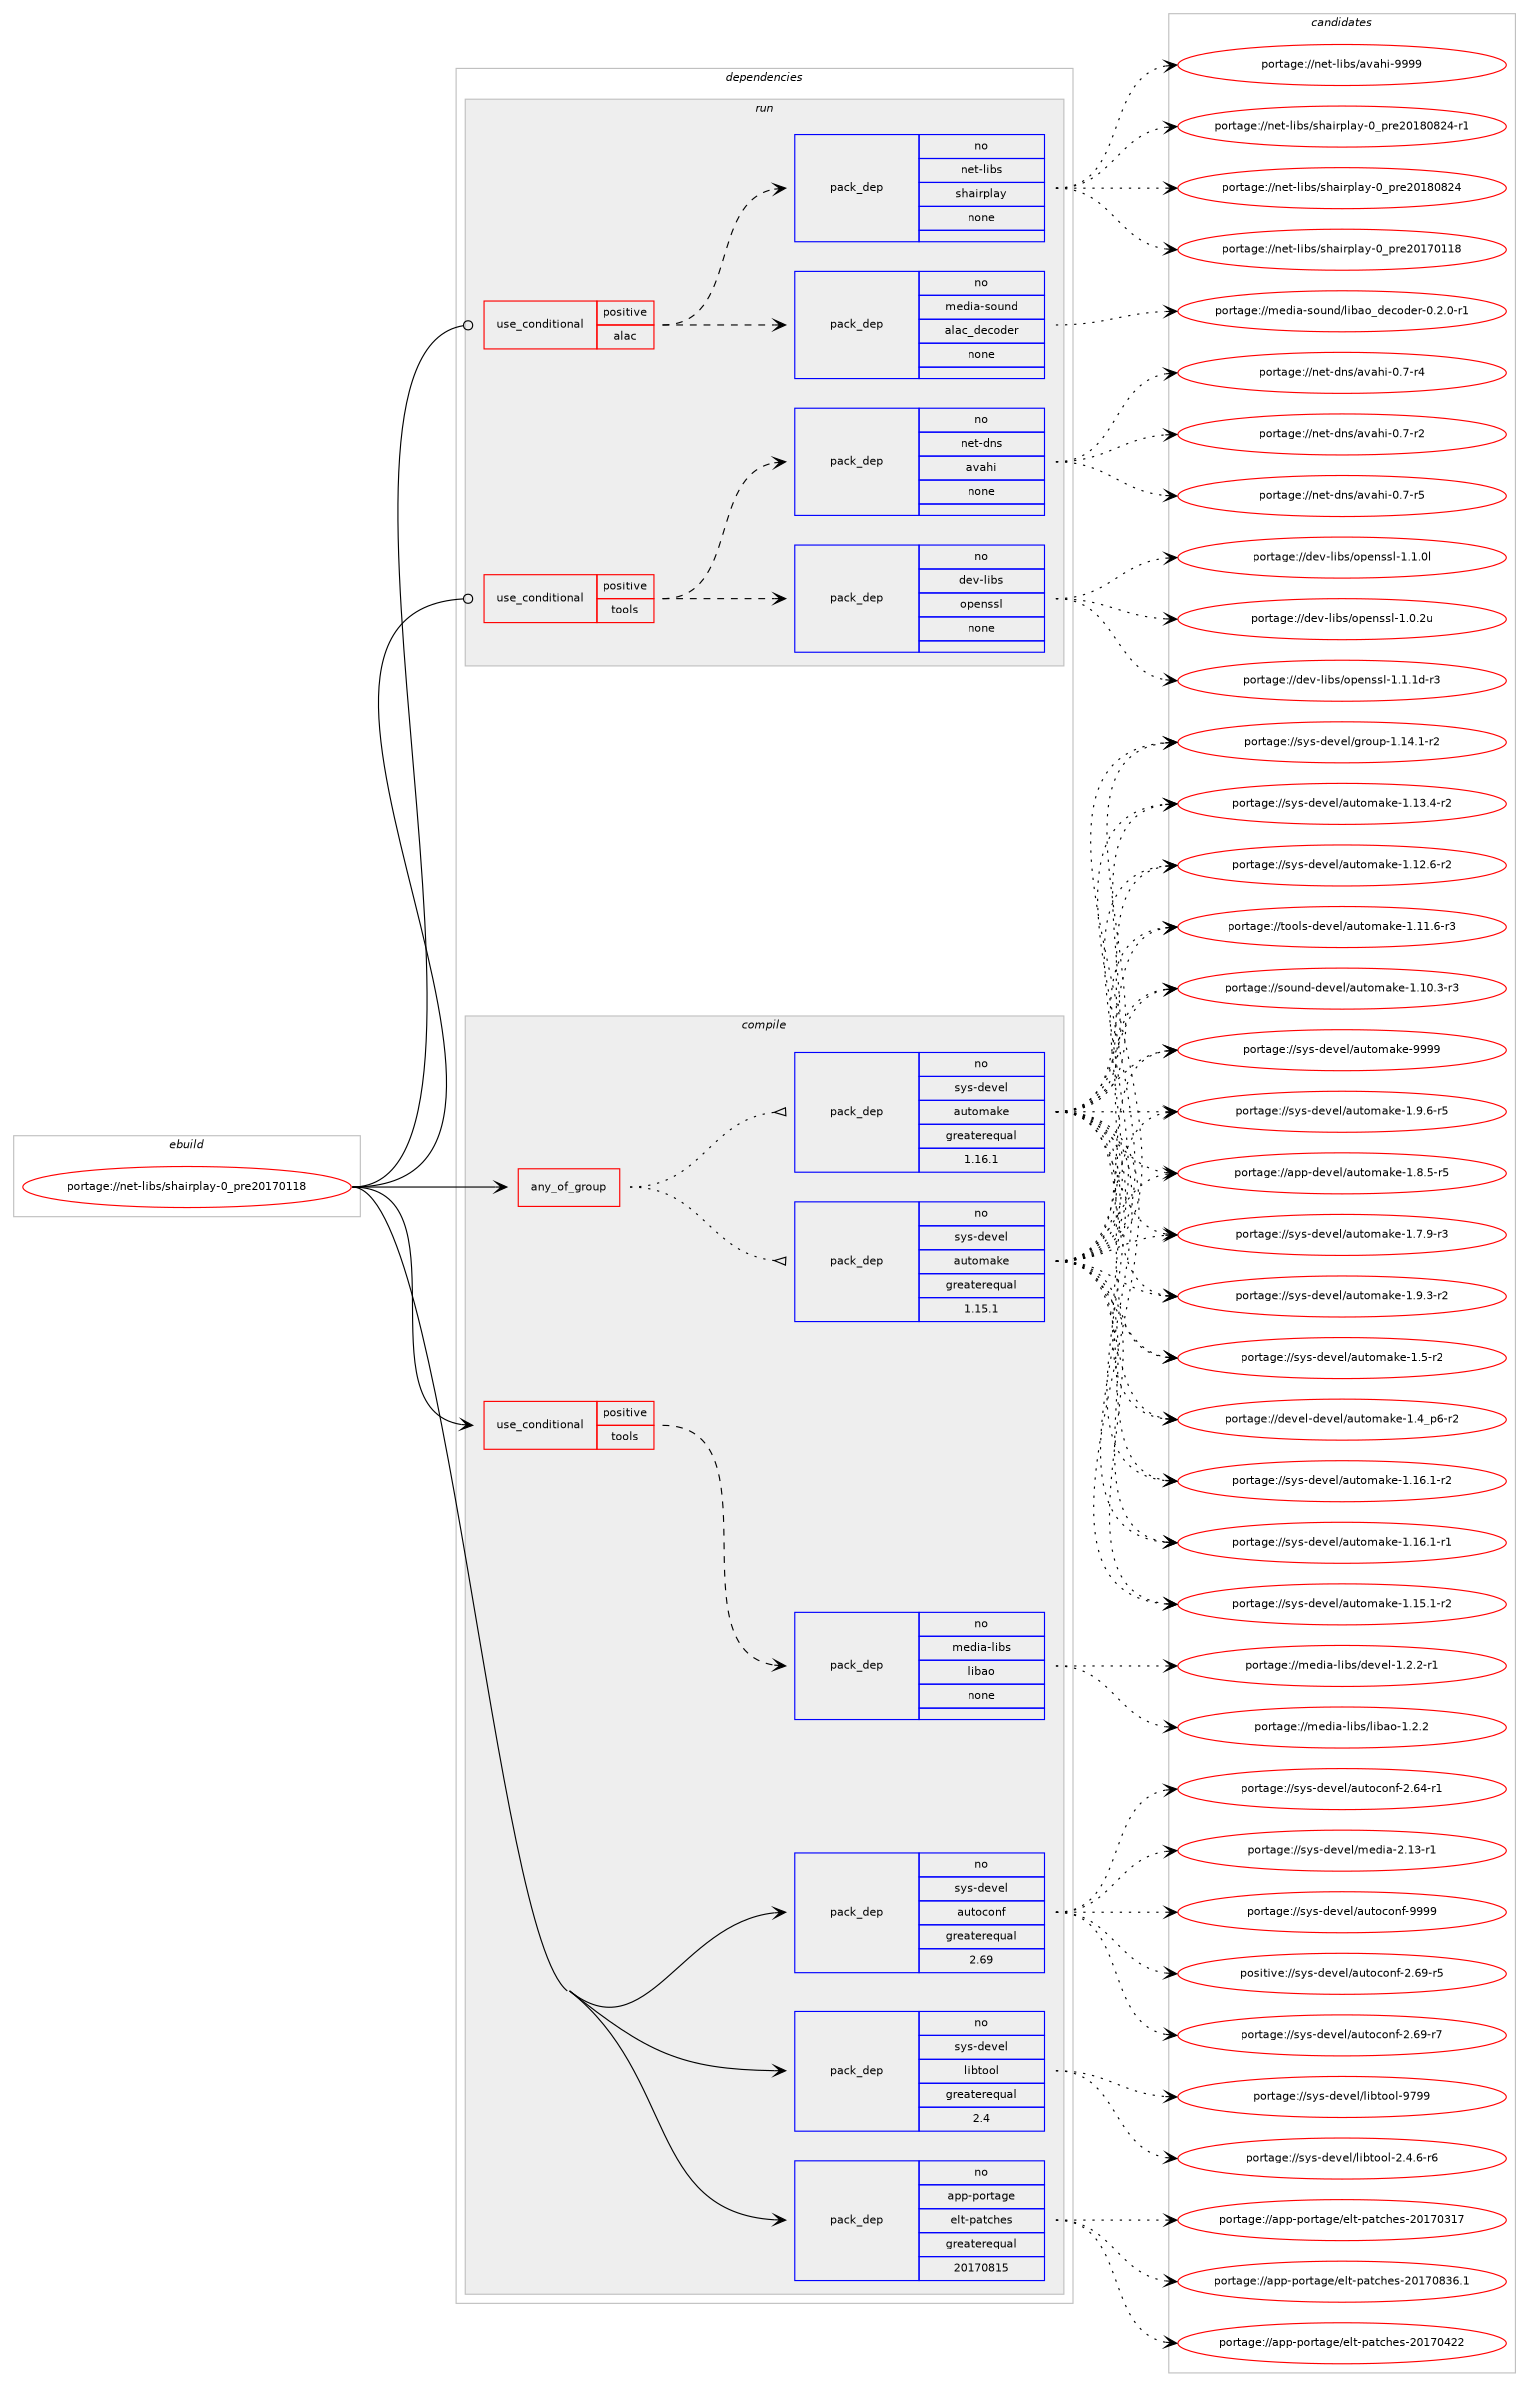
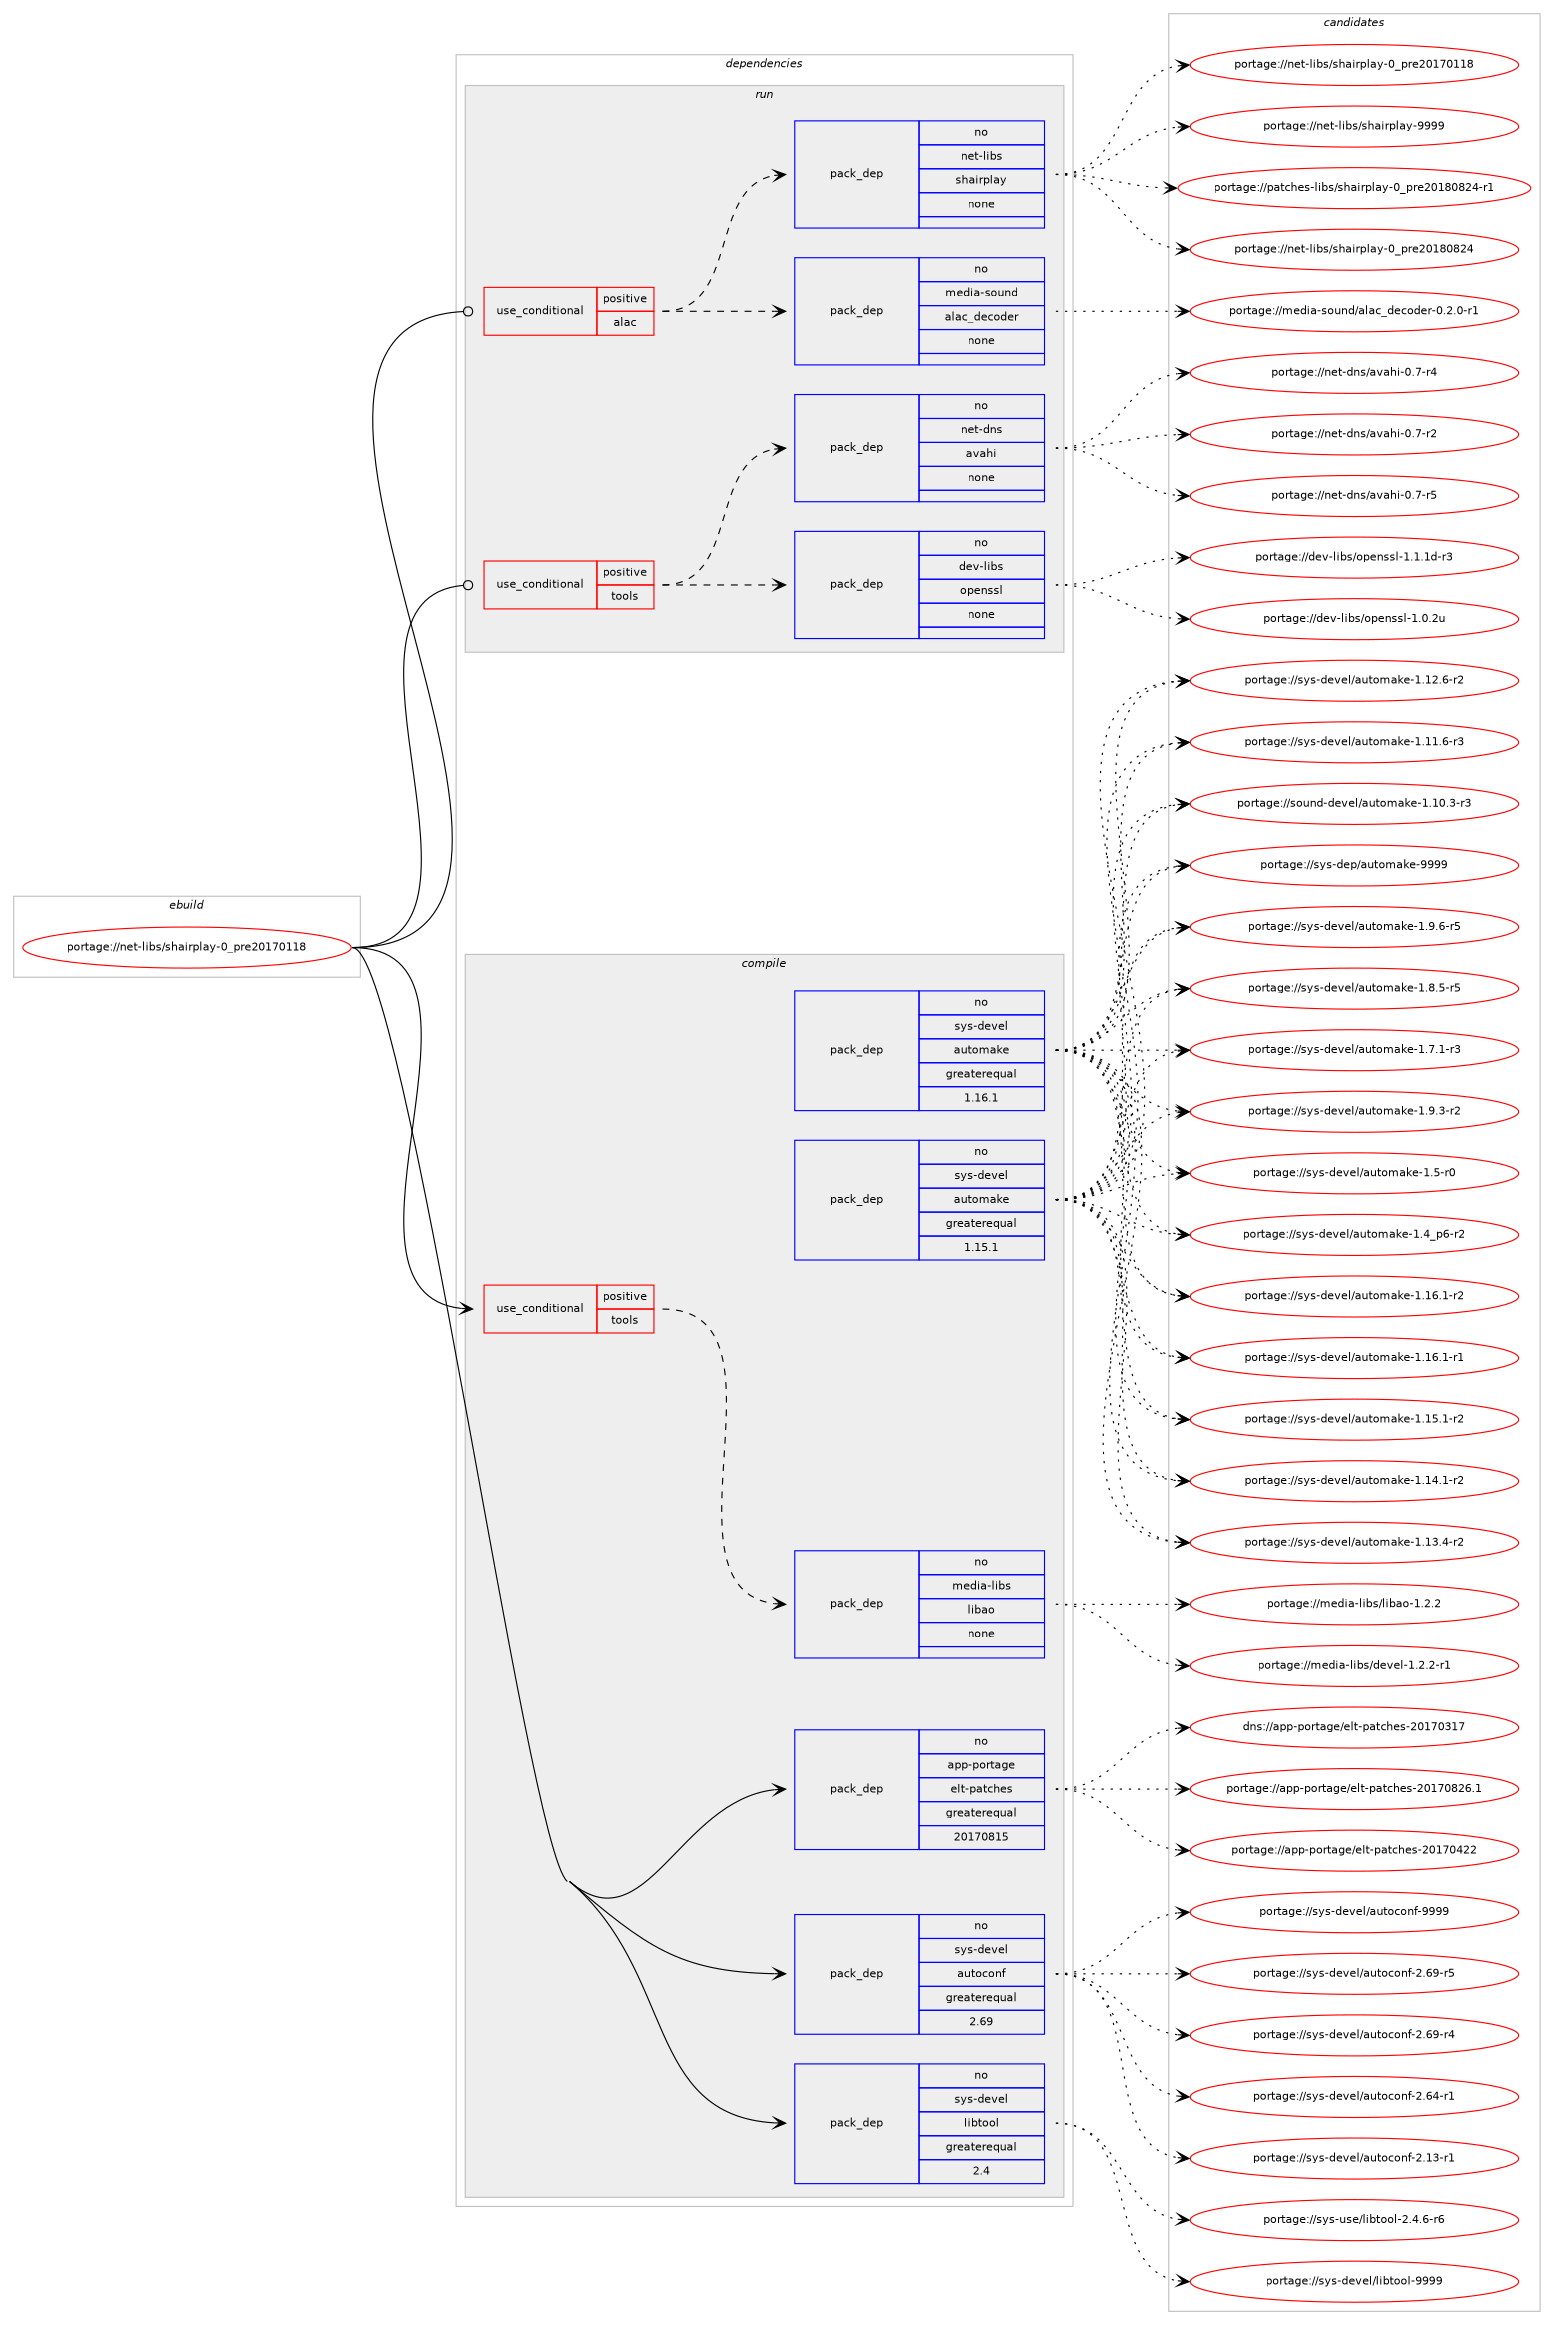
(1342, 65) -> (1354, 127)
(1342, 127) -> (1354, 188)
(1342, 311) -> (1354, 311)
(1342, 558) -> none
(1342, 742) -> (1354, 1481)
(1342, 927) -> (1354, 742)
(1342, 1050) -> (1354, 865)
(1342, 1173) -> (1354, 989)
(568, 1187) -> none
(1342, 1235) -> (1354, 1050)
(1342, 1358) -> (1354, 1173)
(1342, 1420) -> (1354, 1235)
(1342, 1851) -> (1354, 2159)
(1342, 1974) -> (1354, 1974)
(1342, 2035) -> (1354, 2035)
(1342, 2097) -> (1354, 2282)
(1342, 2159) -> (1354, 2220)
(1342, 2220) -> (1354, 1728)
(1342, 2282) -> (1354, 1789)
